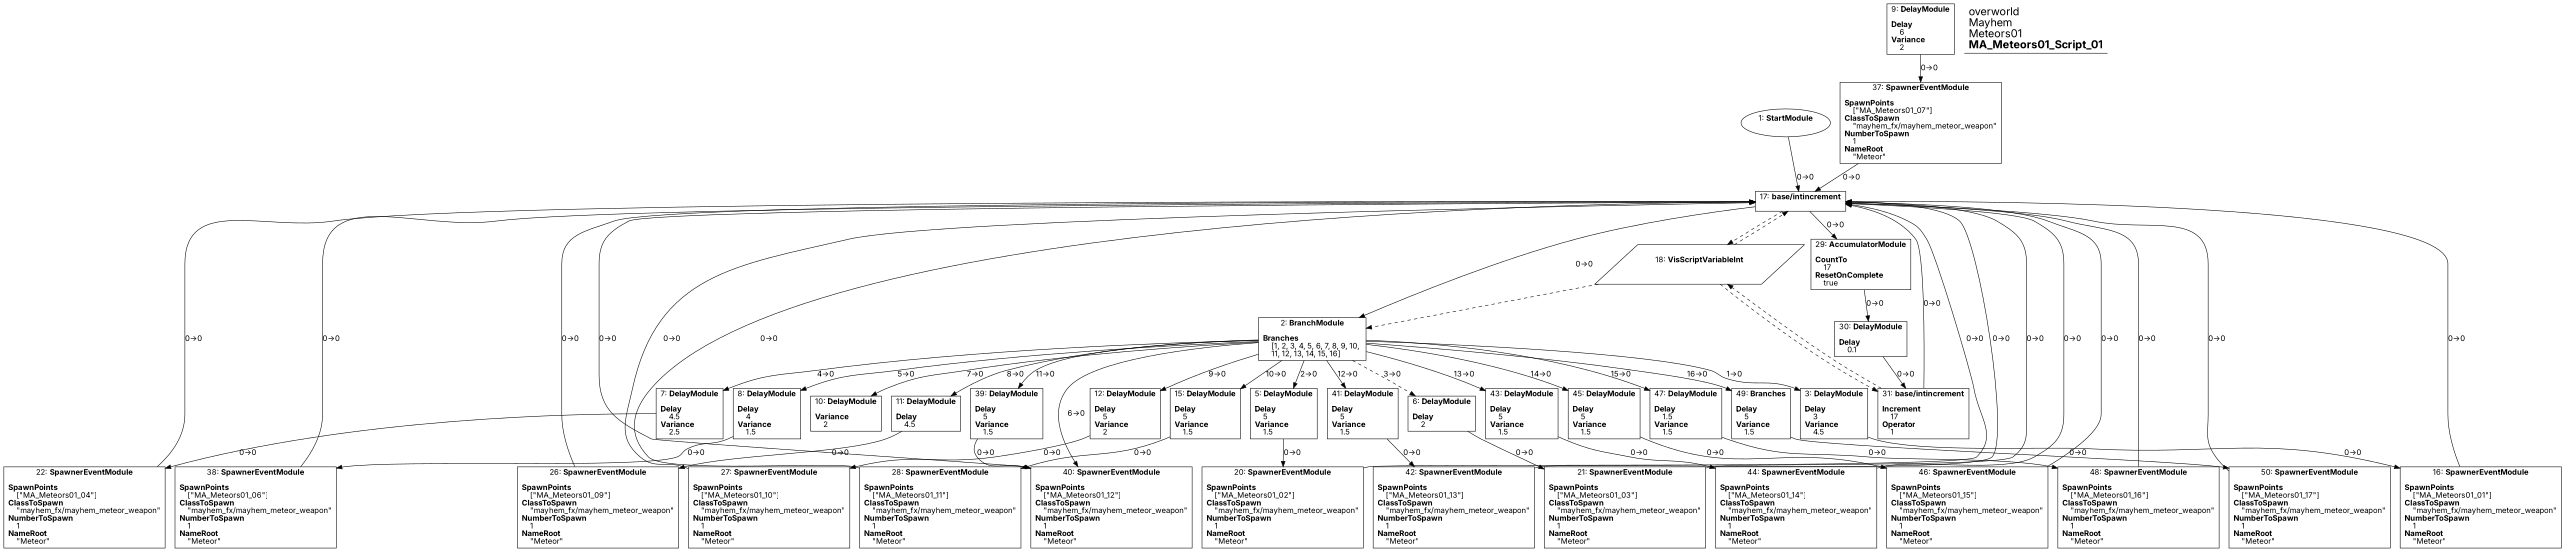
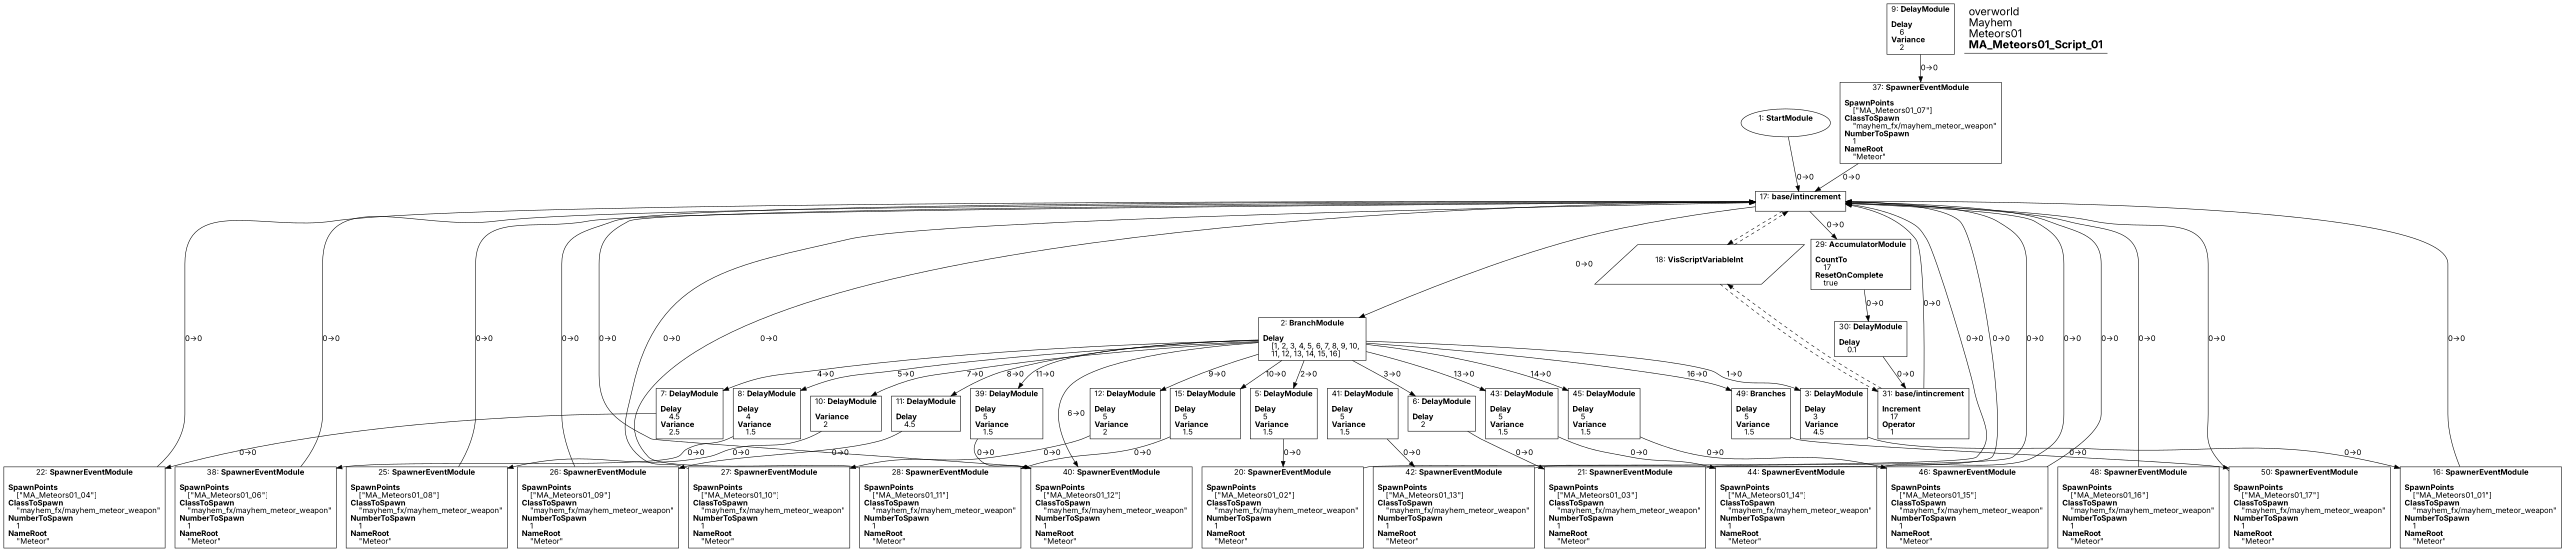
(1485, 306) -> none
(1281, 338) -> (1274, 338)
(1335, 372) -> none
(1382, 376) -> (1382, 376)
(1686, 414) -> none
none -> (427, 507)
